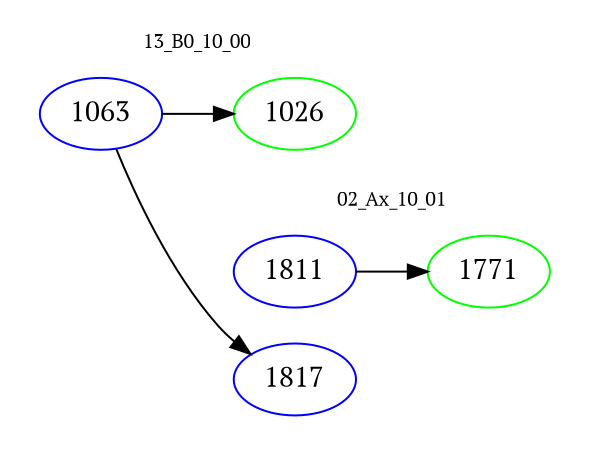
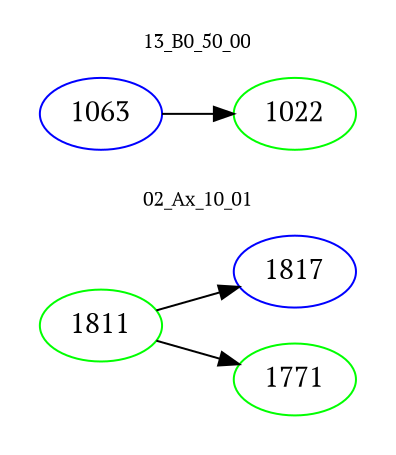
(198, 43) -> (198, 43)
(295, 114) -> (295, 114)
(166, 251) -> (188, 301)
(295, 272) -> (101, 326)
